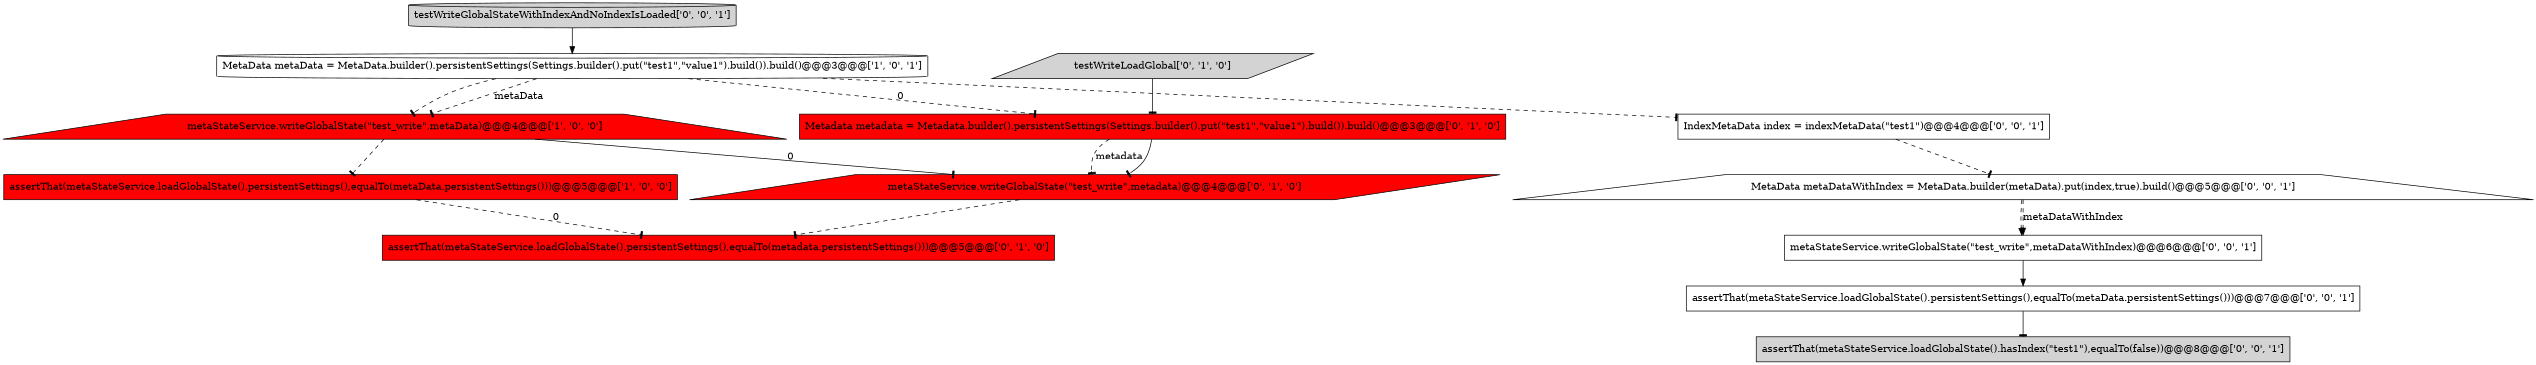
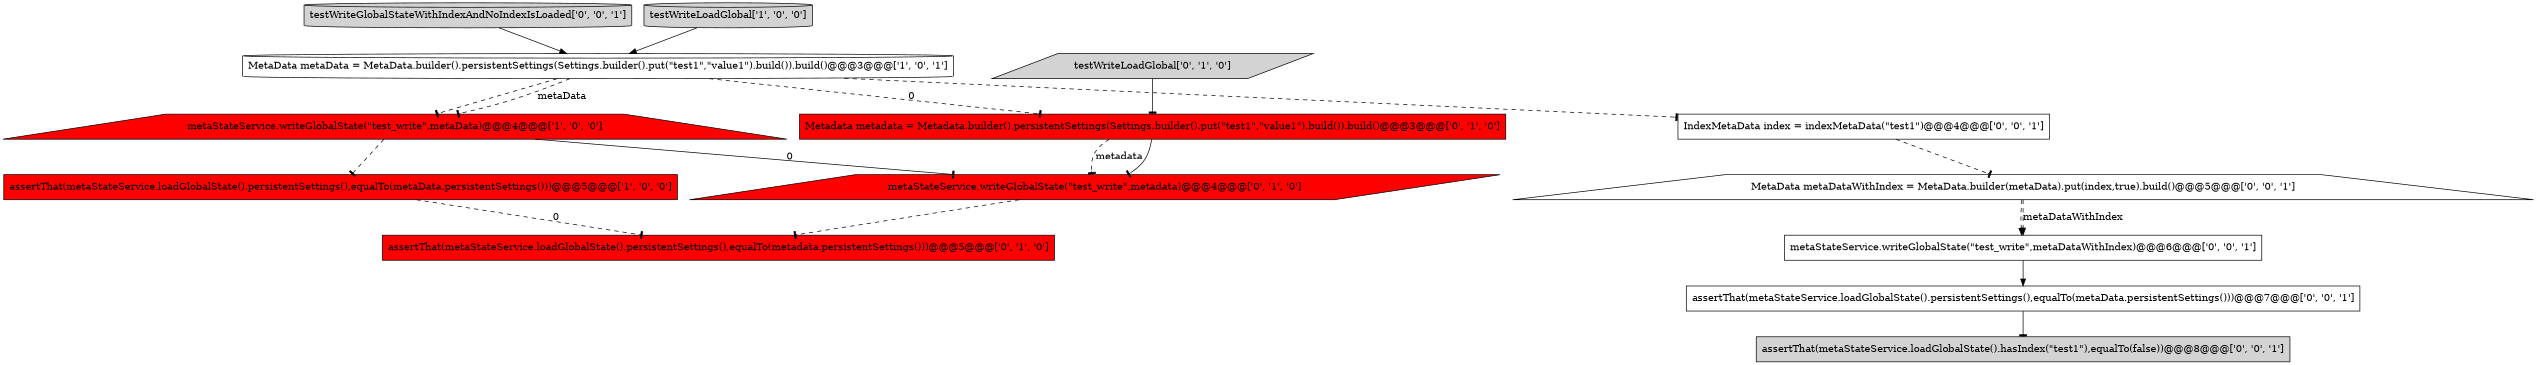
none -> (728, 15)
